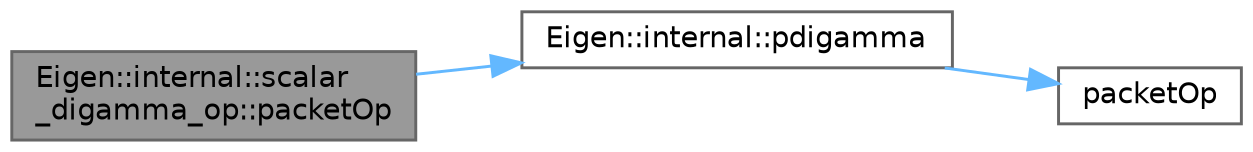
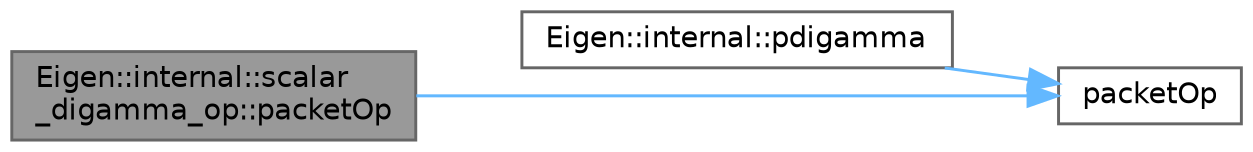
(454, 70) -> (722, 96)
